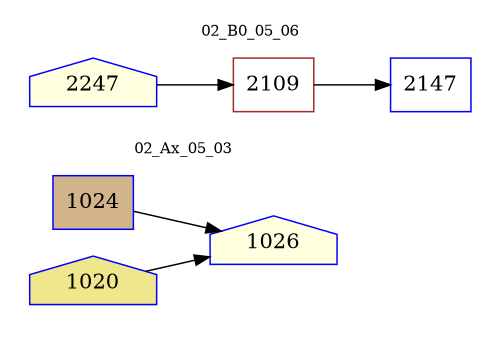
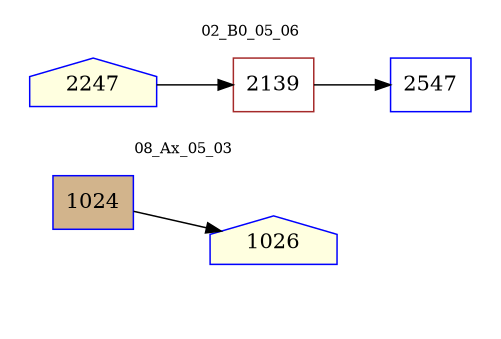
(274, 85) -> (274, 85)
(431, 85) -> (431, 85)
(183, 150) -> (183, 150)
(93, 283) -> none
